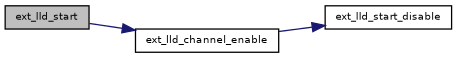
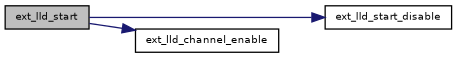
(295, 29) -> (200, 17)
